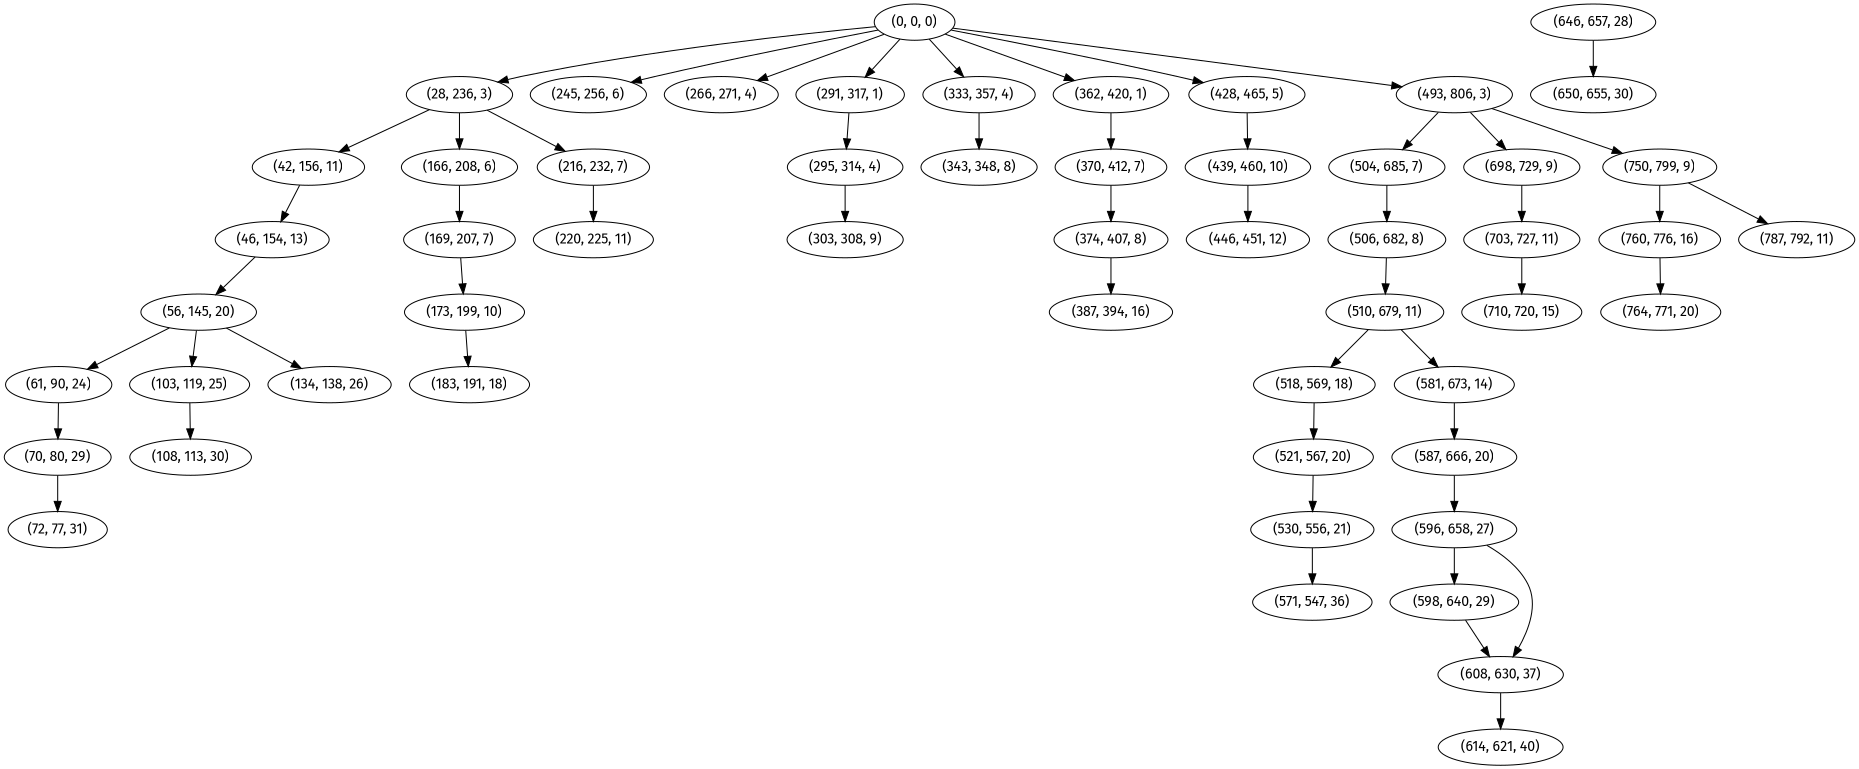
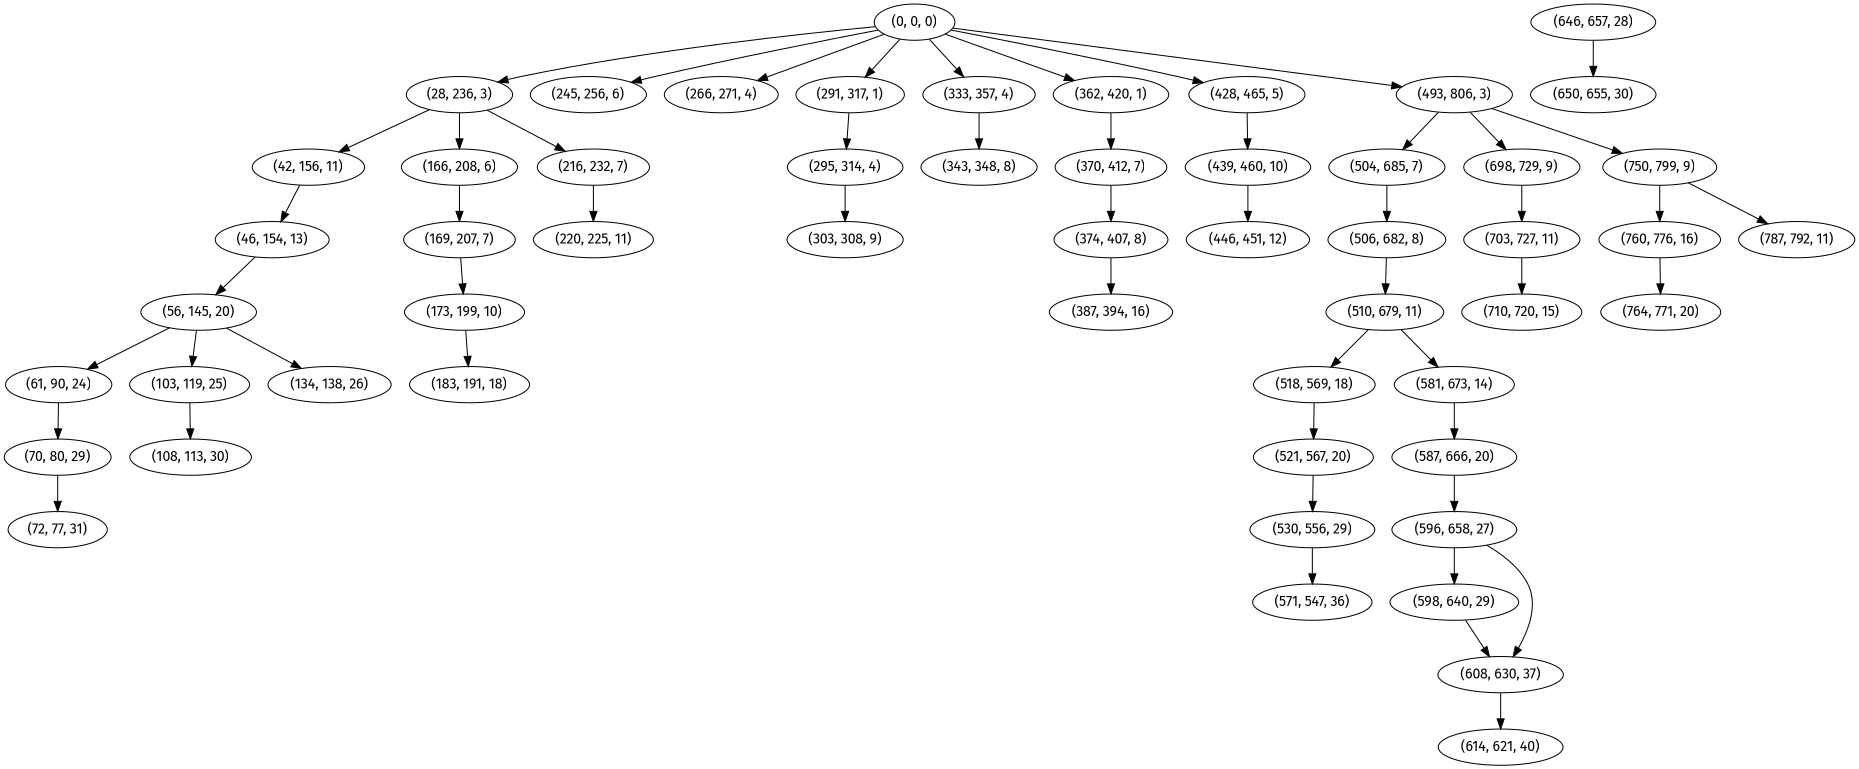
(1312, 530) -> (1312, 530)
